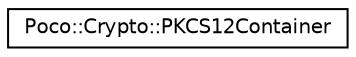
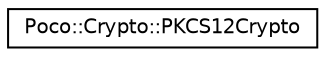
(178, 28) -> (163, 28)
